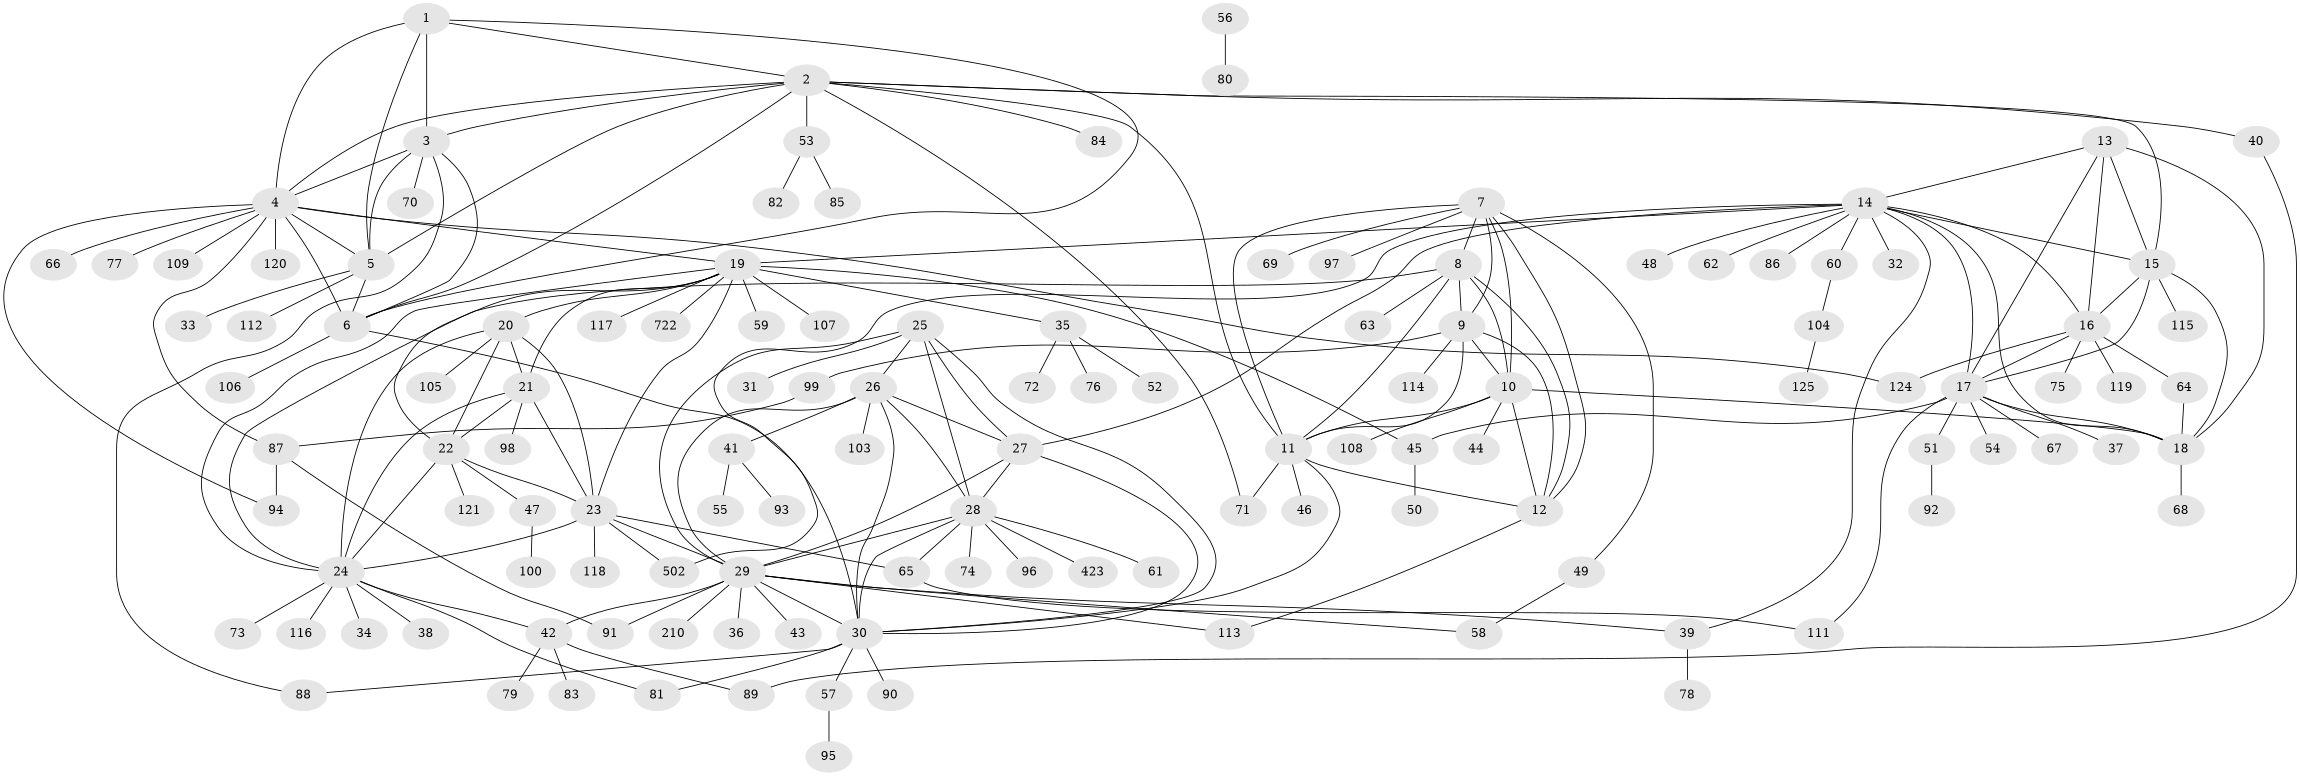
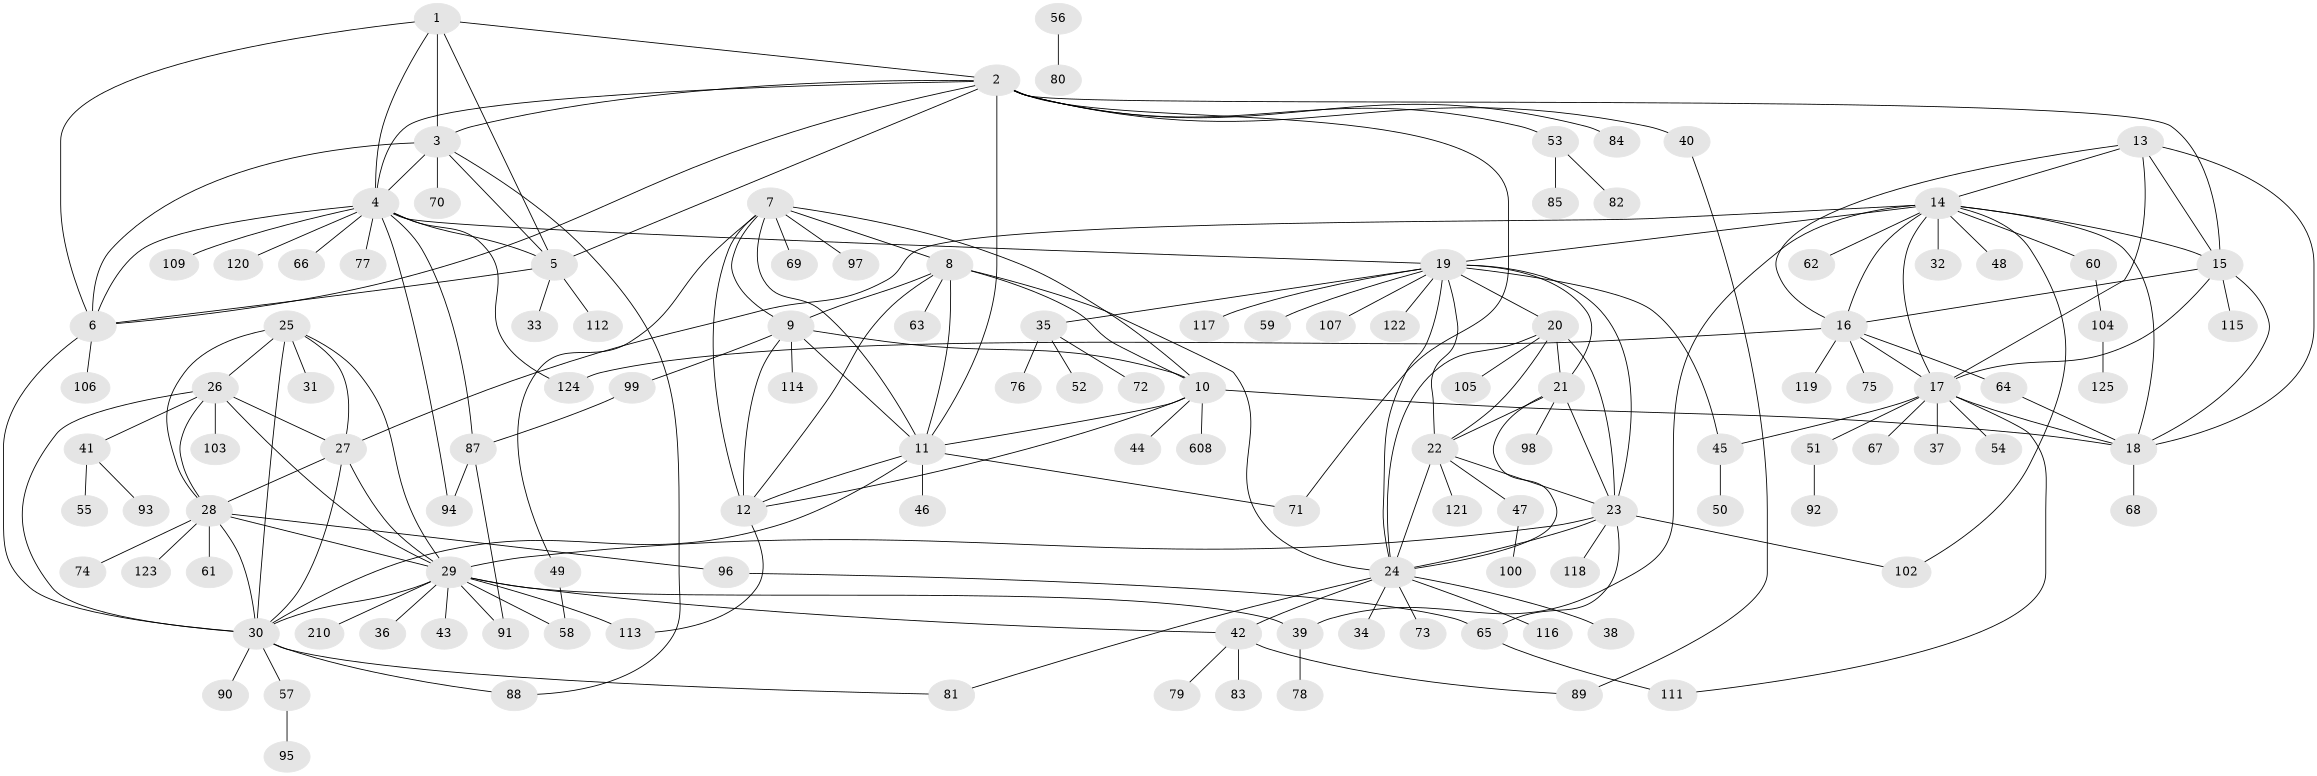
(1773, 265) -> none
(666, 326) -> (1395, 326)
(1352, 449) -> (1201, 449)
(940, 542) -> (1110, 584)
(674, 572) -> (1906, 572)
(1093, 572) -> (146, 572)
